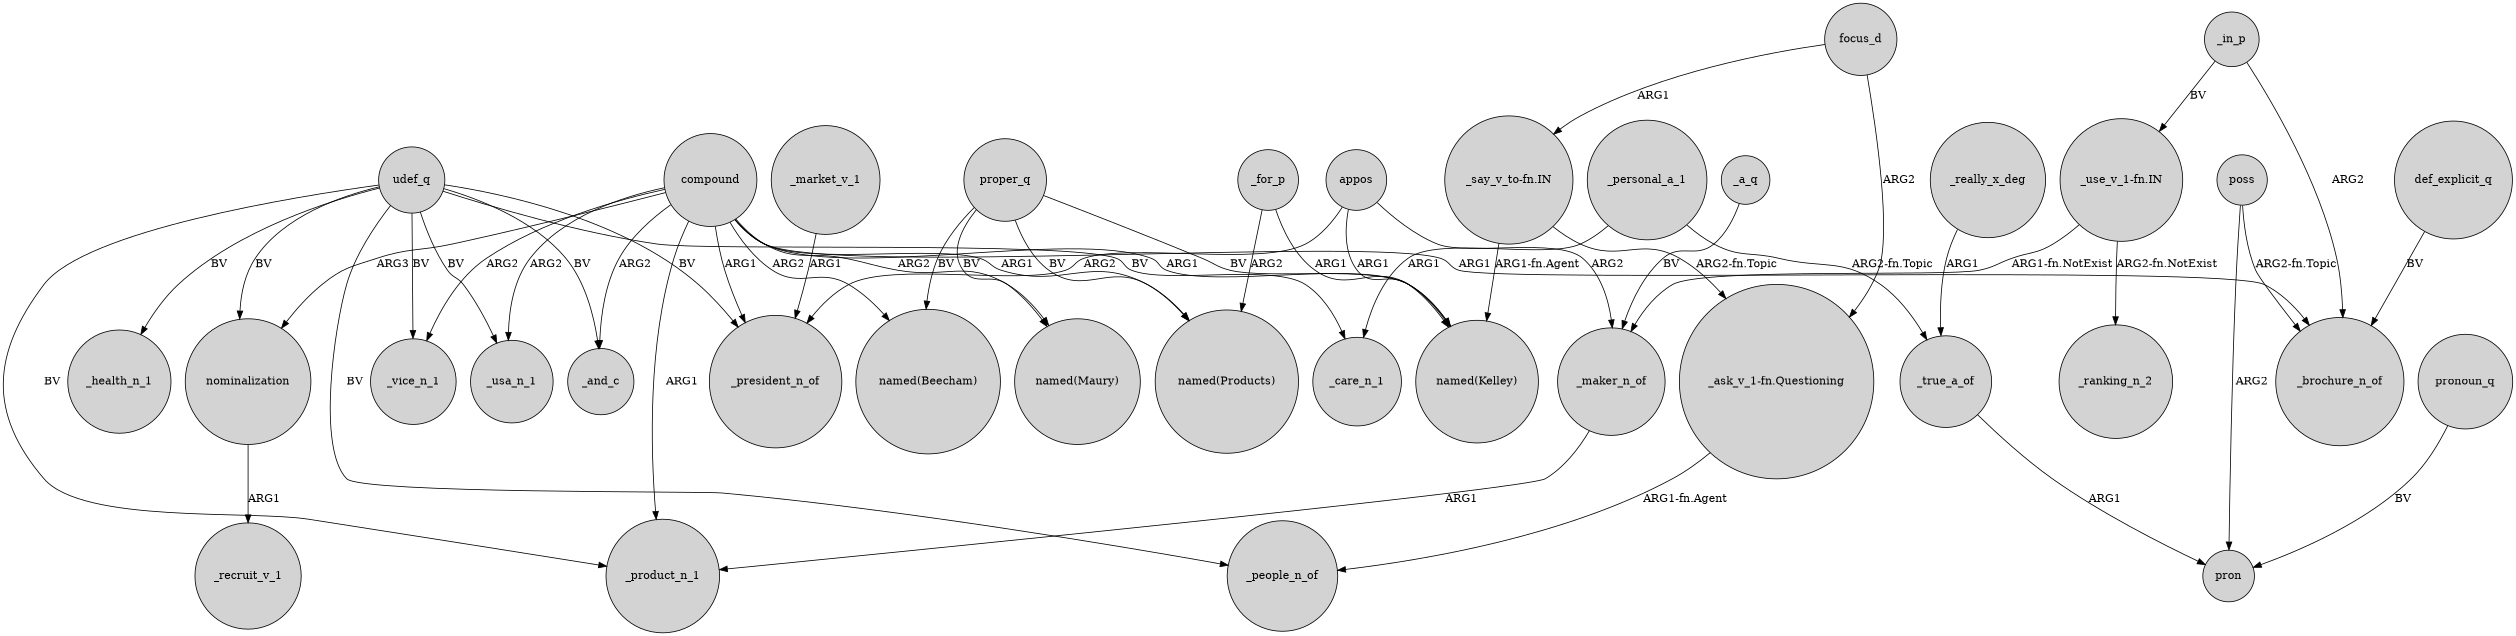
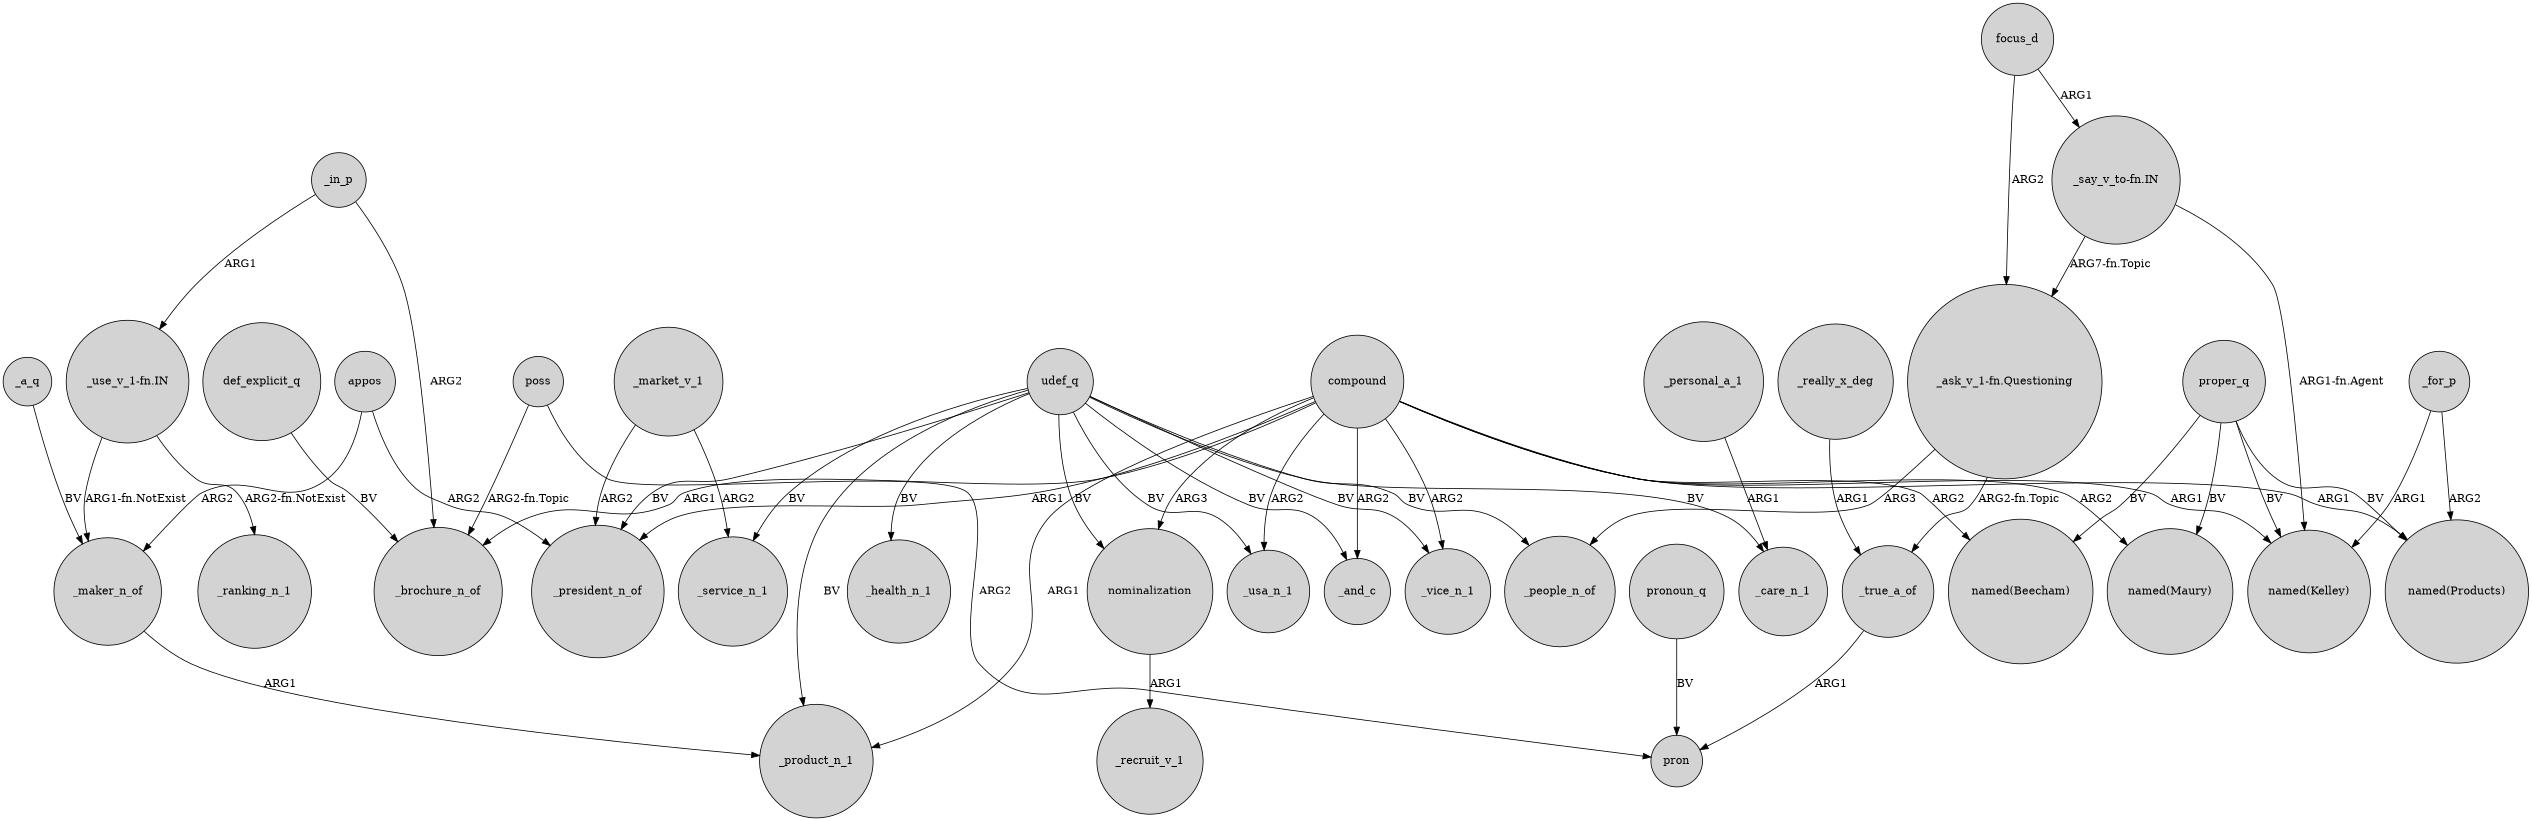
(2198, 96) -> (241, 264)
(826, 264) -> (617, 499)
(1737, 264) -> (2110, 264)
(1814, 264) -> (1955, 513)
(1355, 267) -> none
(2116, 382) -> (255, 591)
(1685, 499) -> (1900, 499)
none -> (733, 591)
